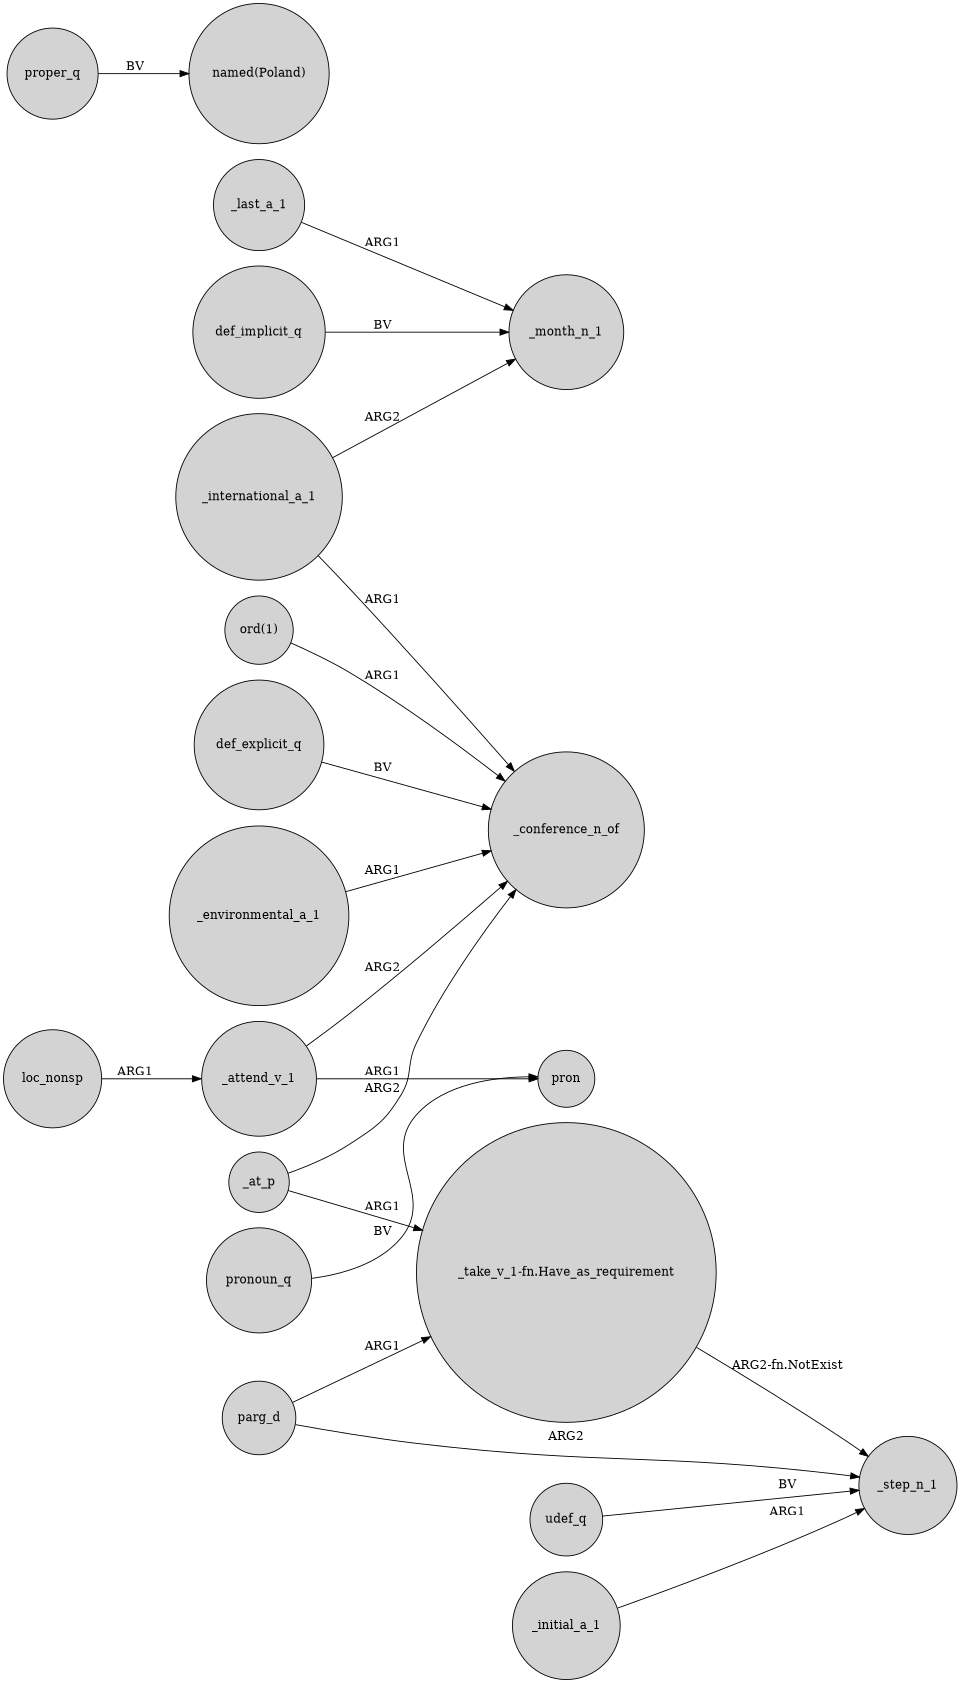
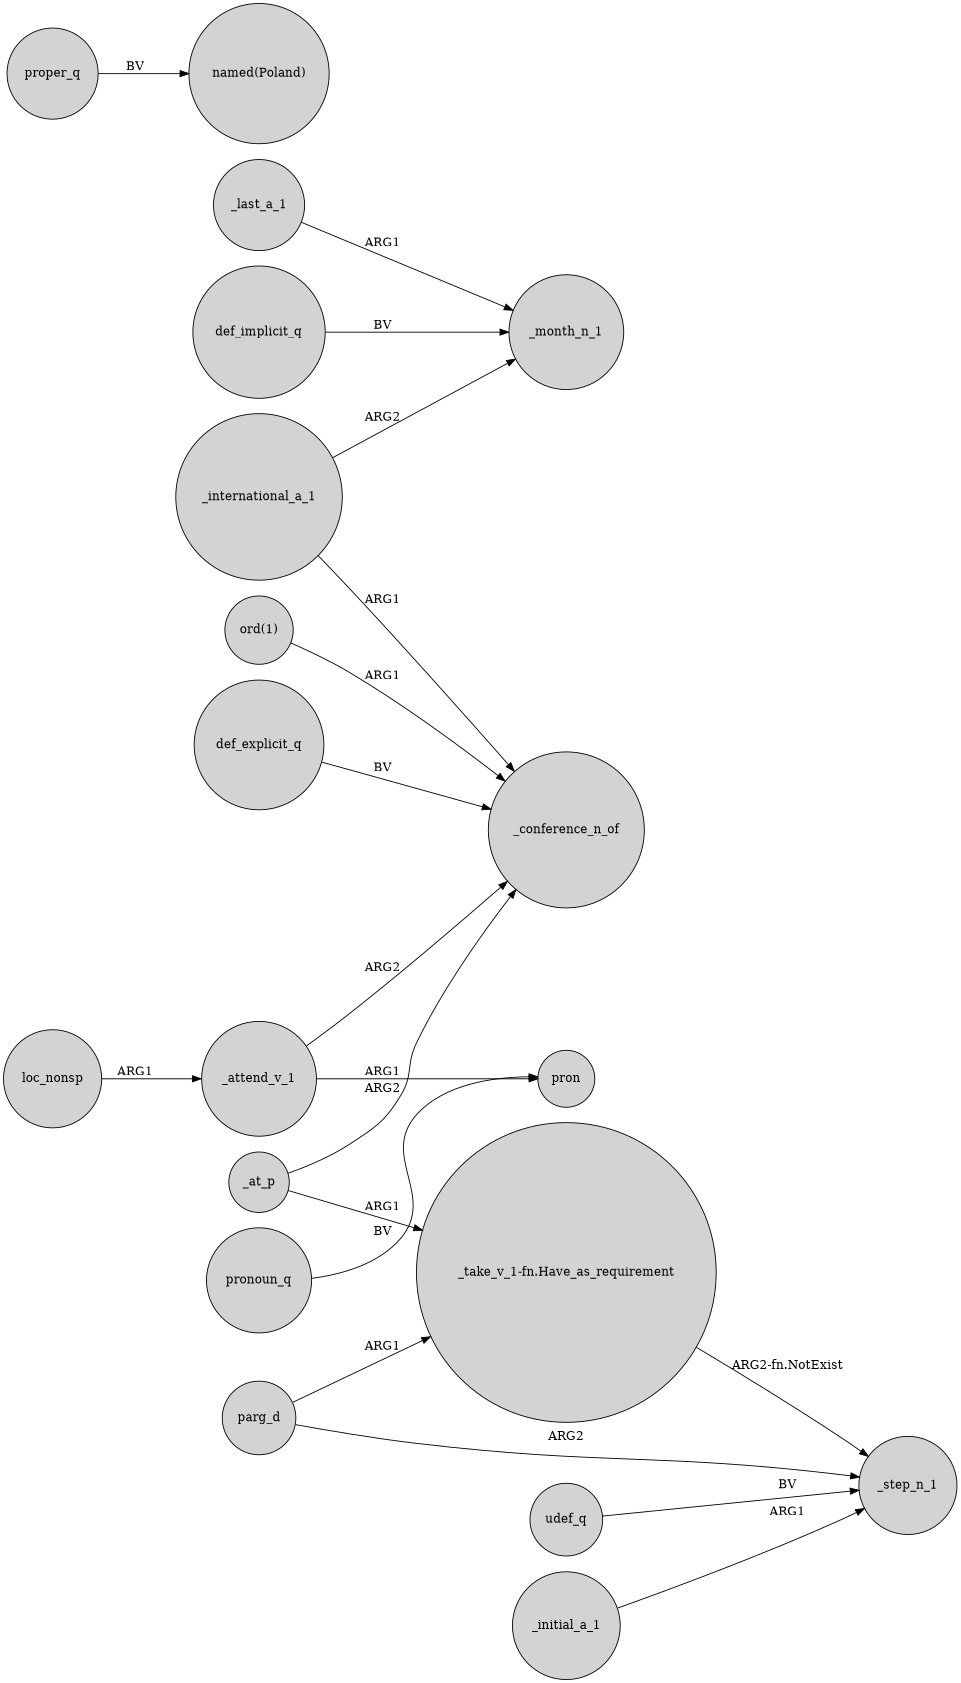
(259, 916) -> none
